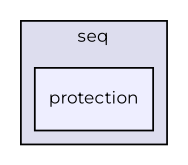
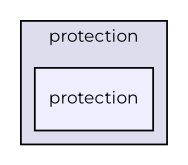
(94, 37) -> (94, 37)
